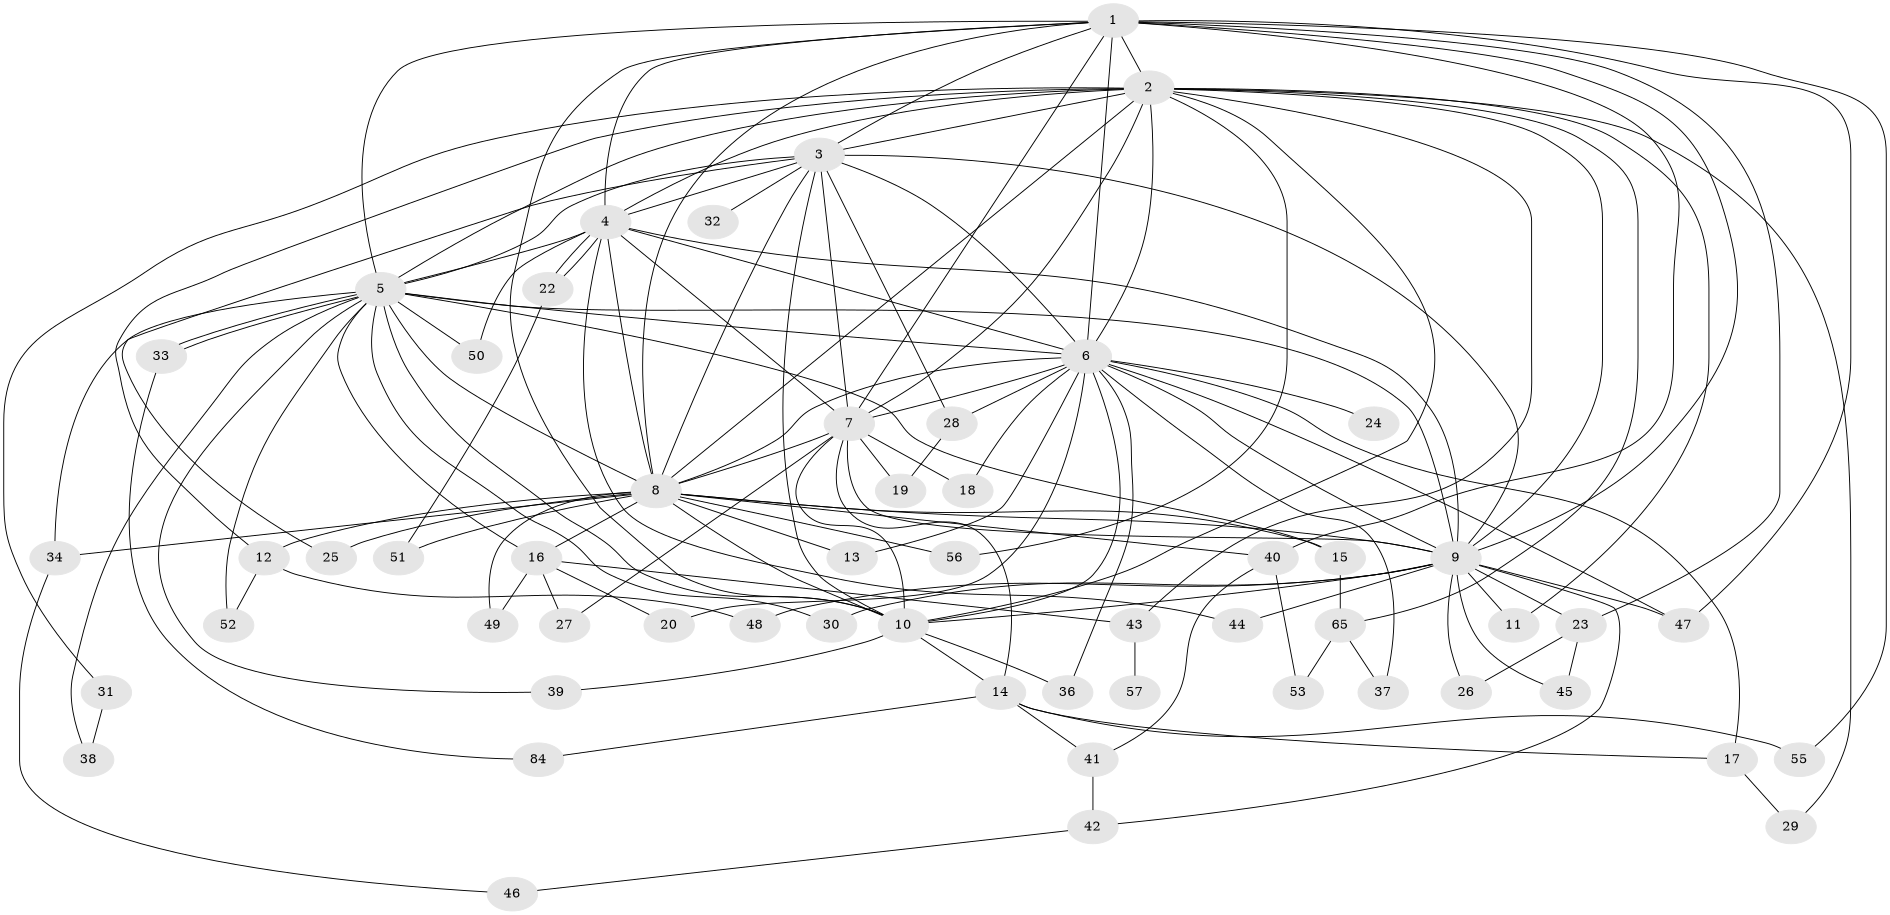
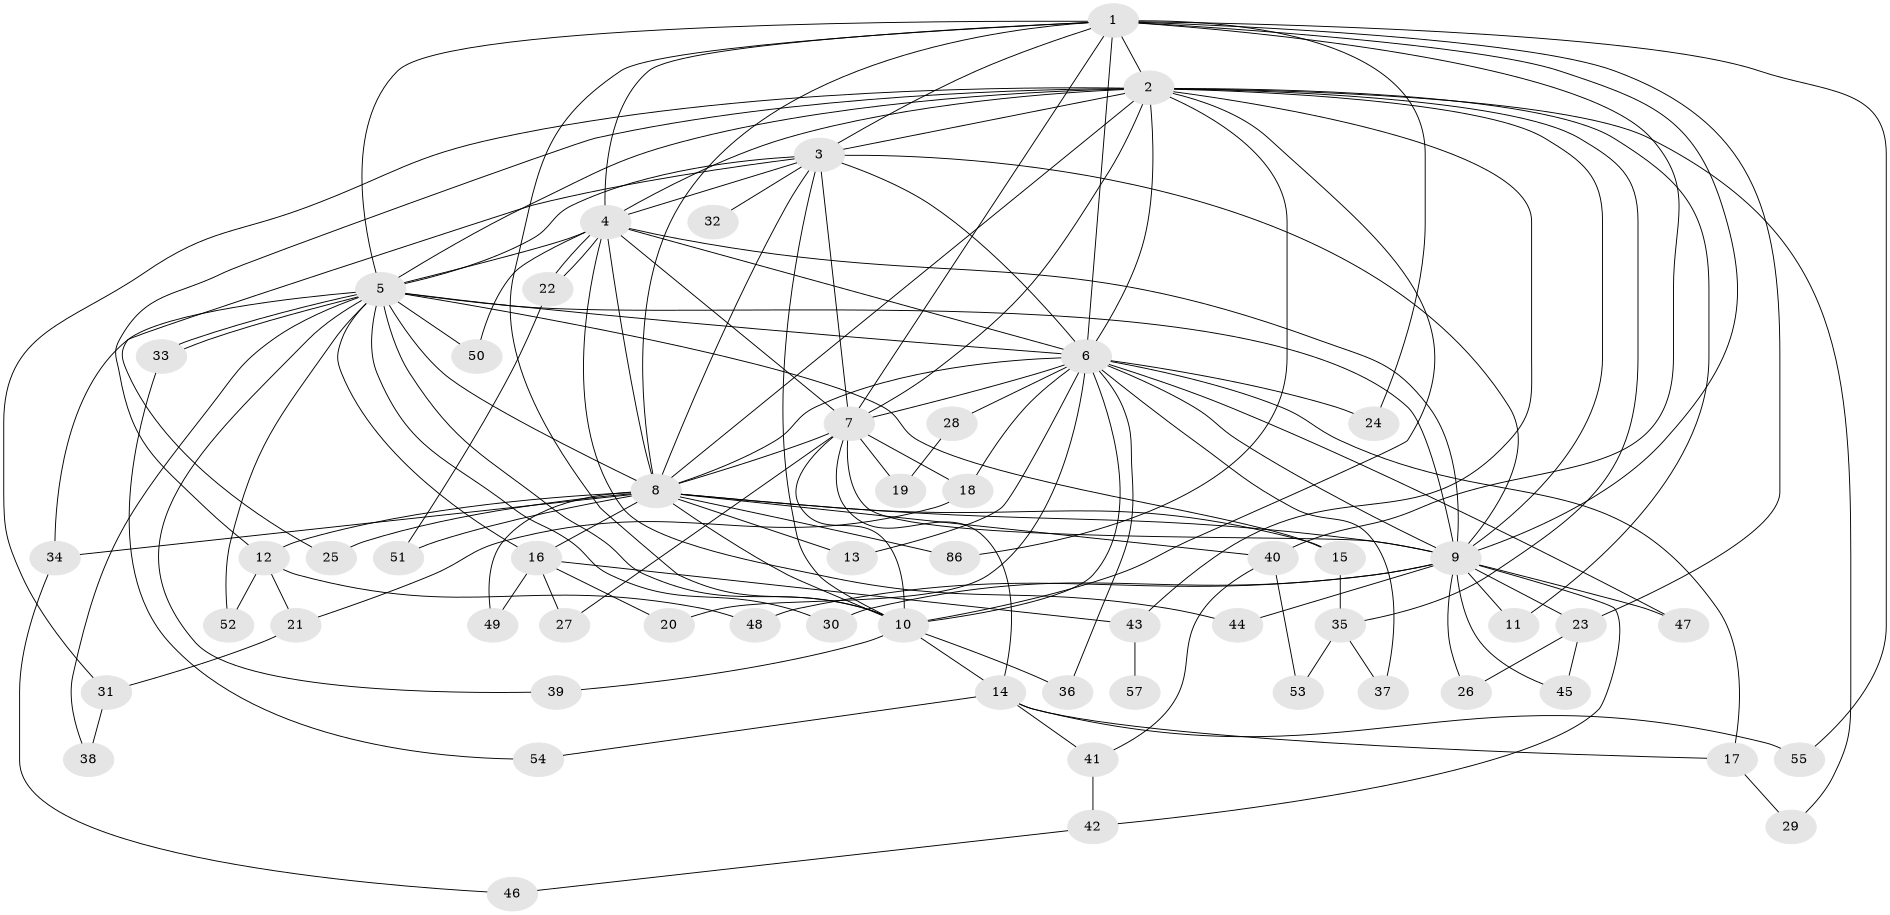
(1766, 84) -> (1415, 112)
(886, 289) -> none
(955, 558) -> (955, 558)
(1181, 599) -> none
none -> (296, 625)
(1340, 625) -> (1340, 625)
(539, 760) -> (539, 760)
